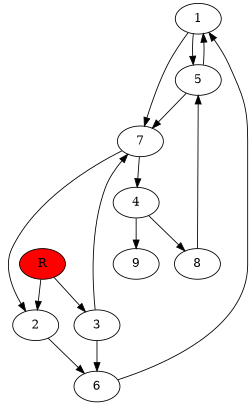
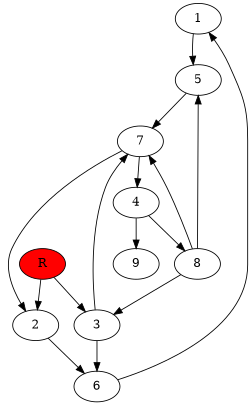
(204, 54) -> none
(163, 73) -> (175, 205)
none -> (151, 292)
